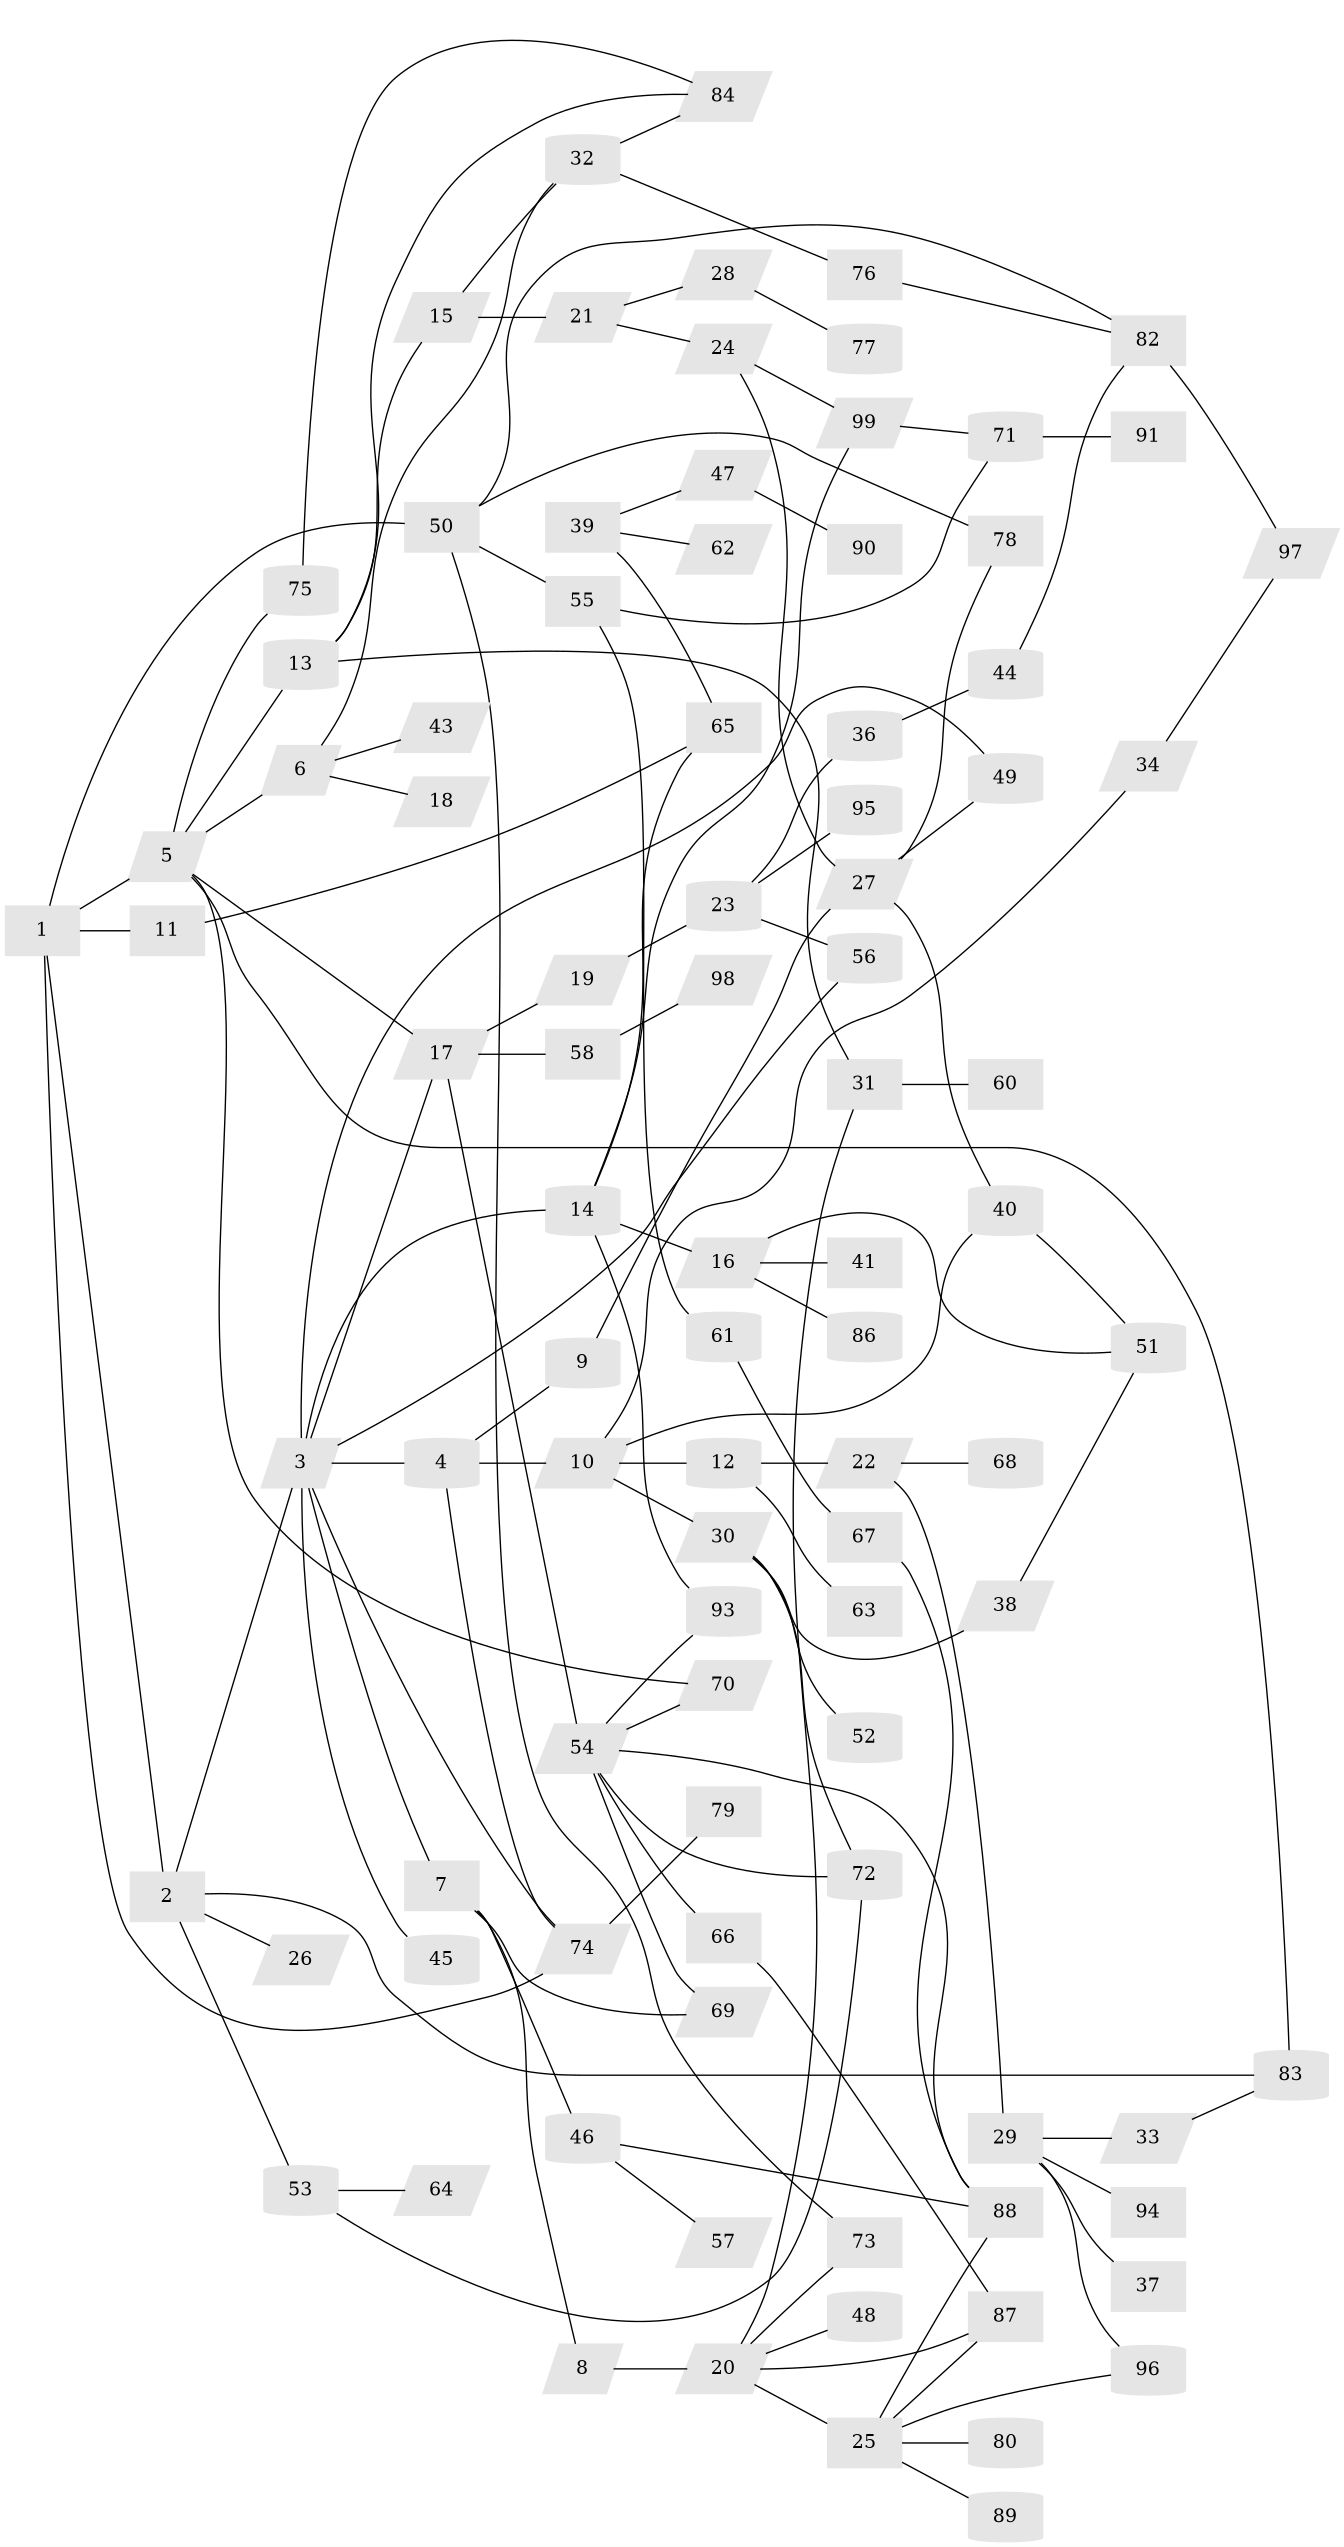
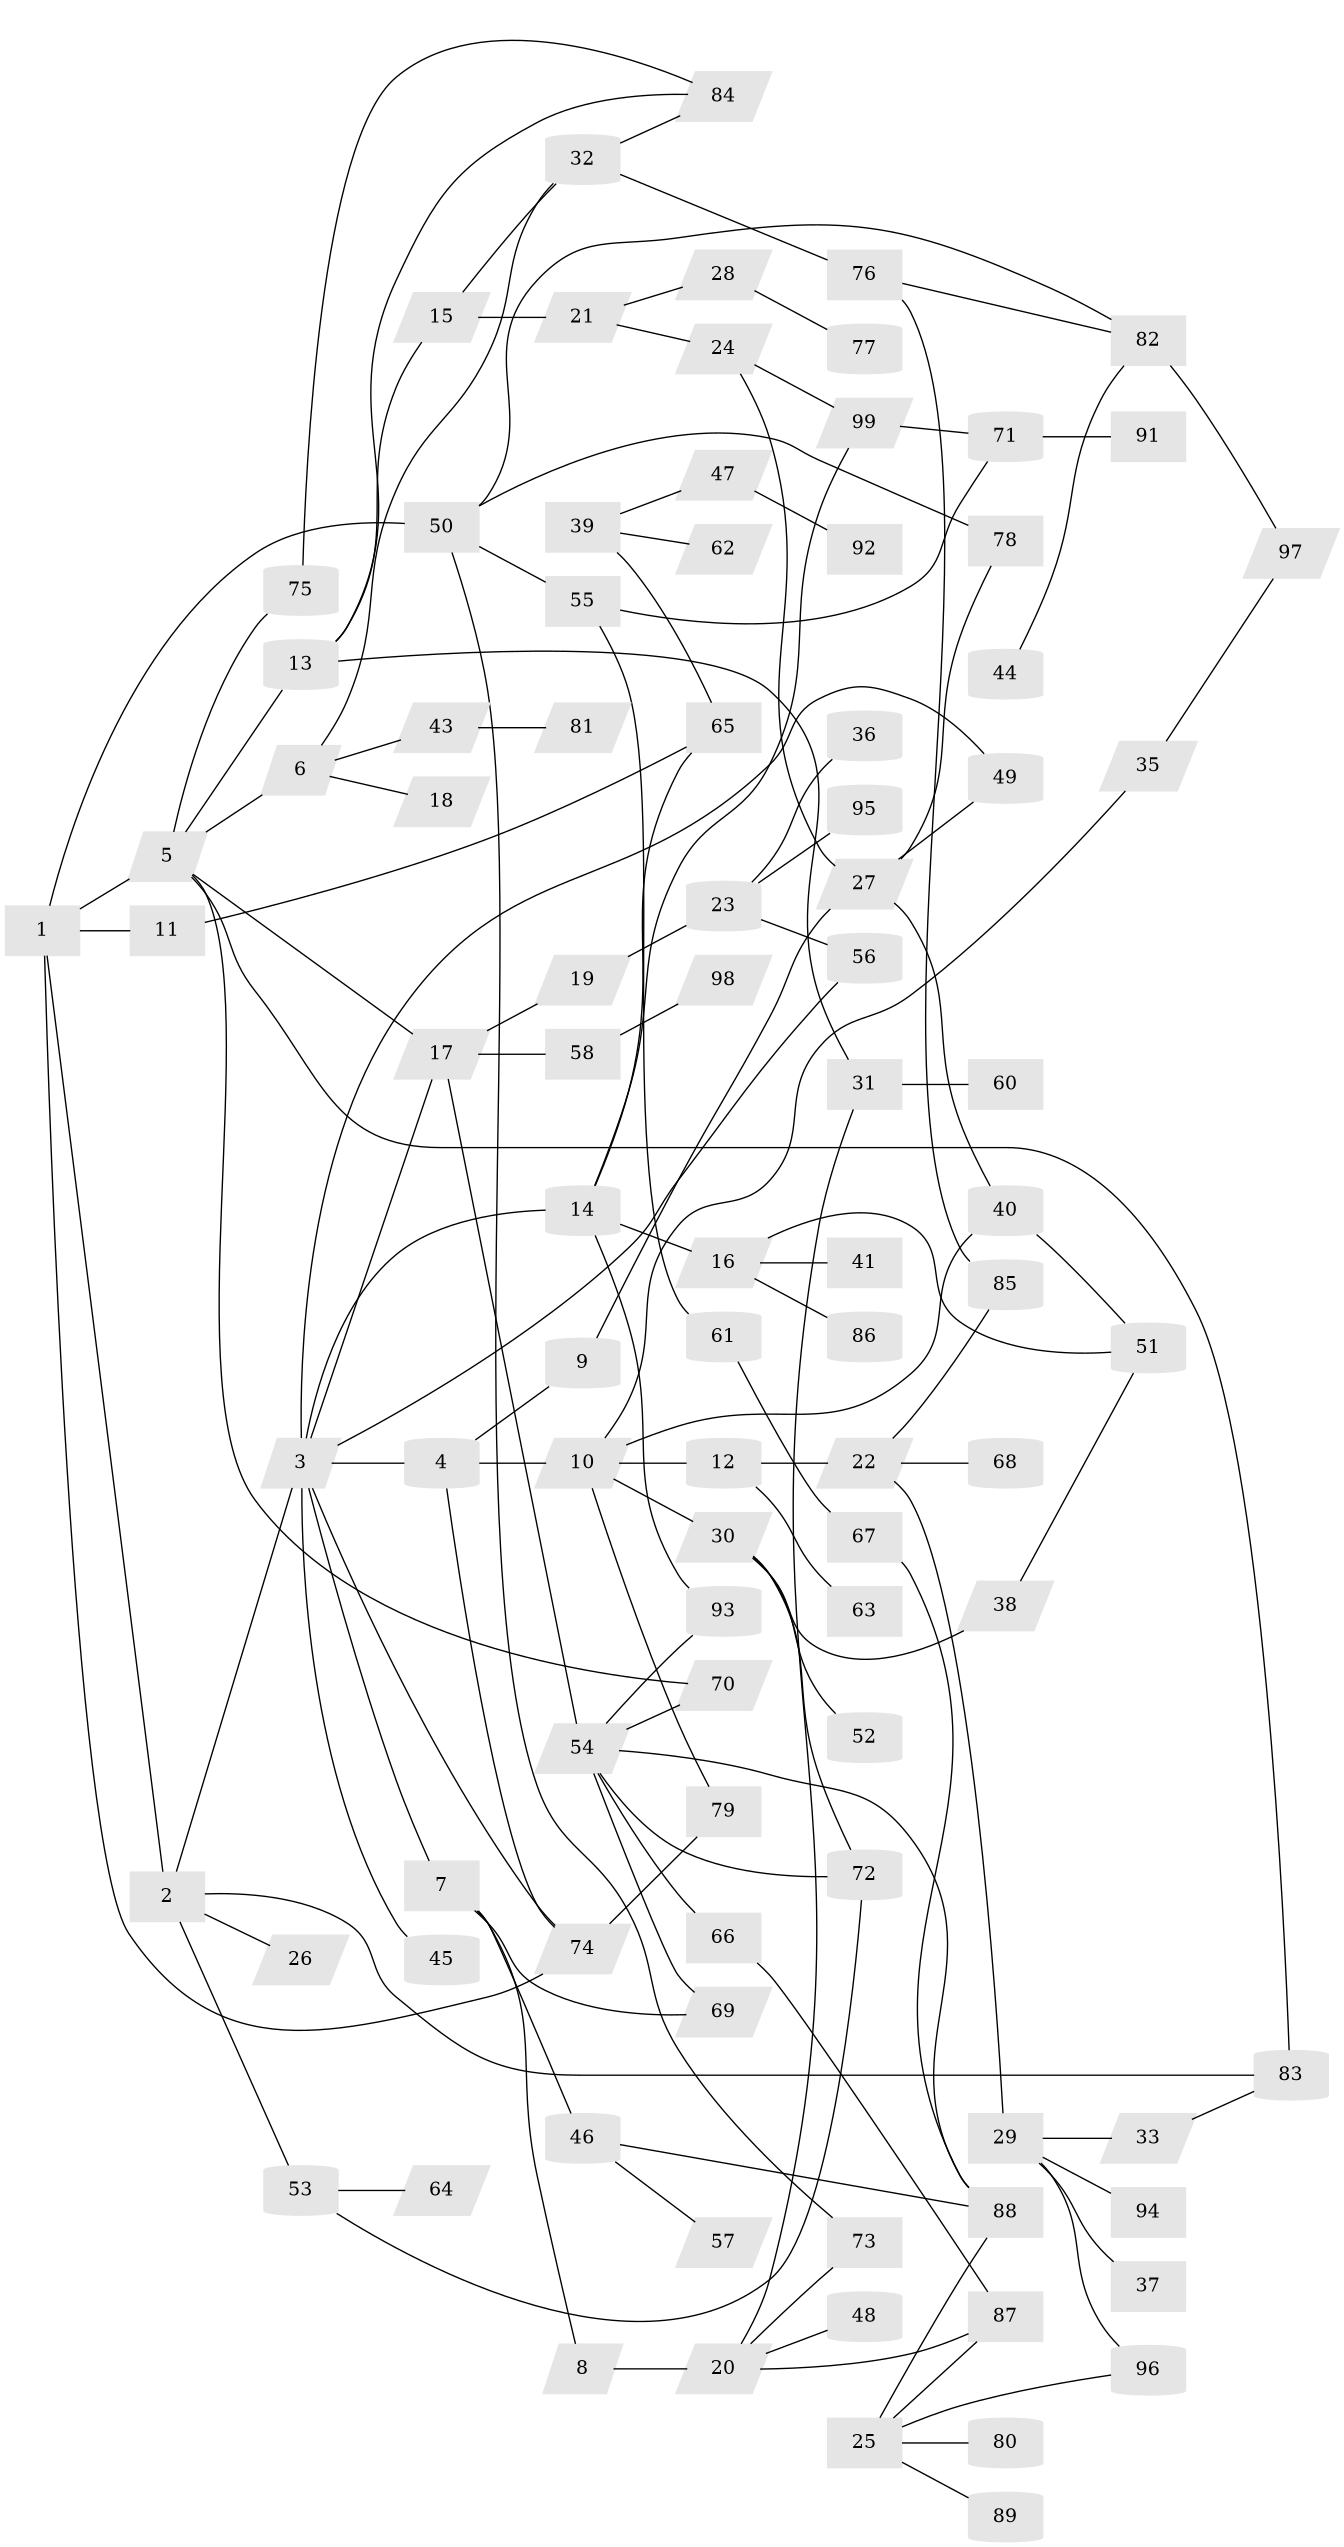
(865, 549) -> (865, 549)
(919, 712) -> none
none -> (583, 728)
(1148, 766) -> (1148, 766)
none -> (1006, 1285)
none -> (645, 1640)
(791, 2404) -> none
